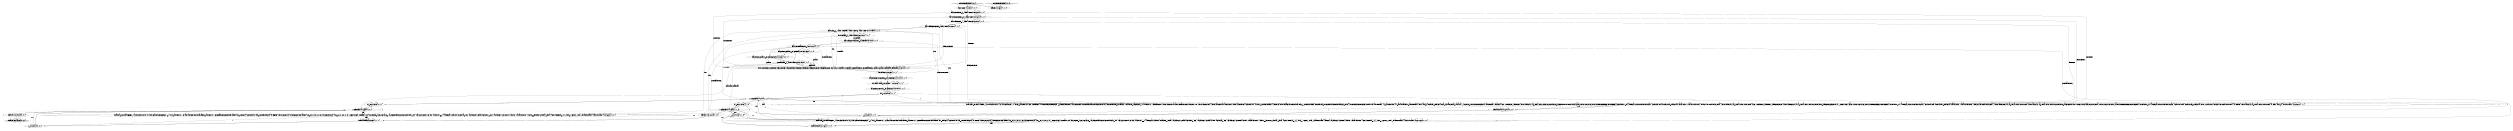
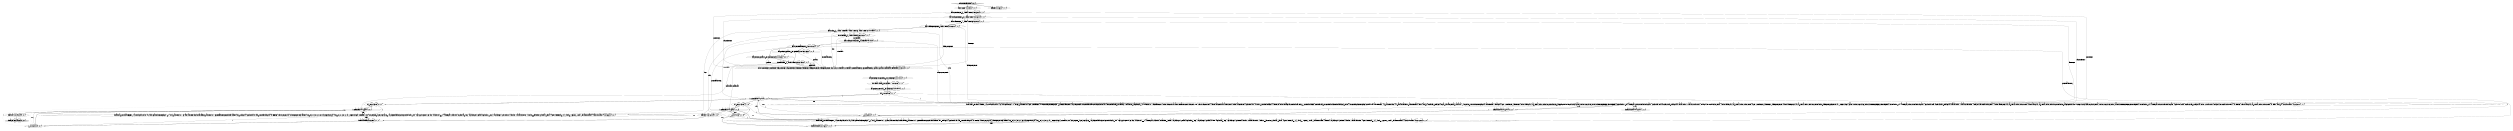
(1002, 4) -> none
(888, 73) -> none
(763, 105) -> (763, 105)
none -> (1636, 110)
